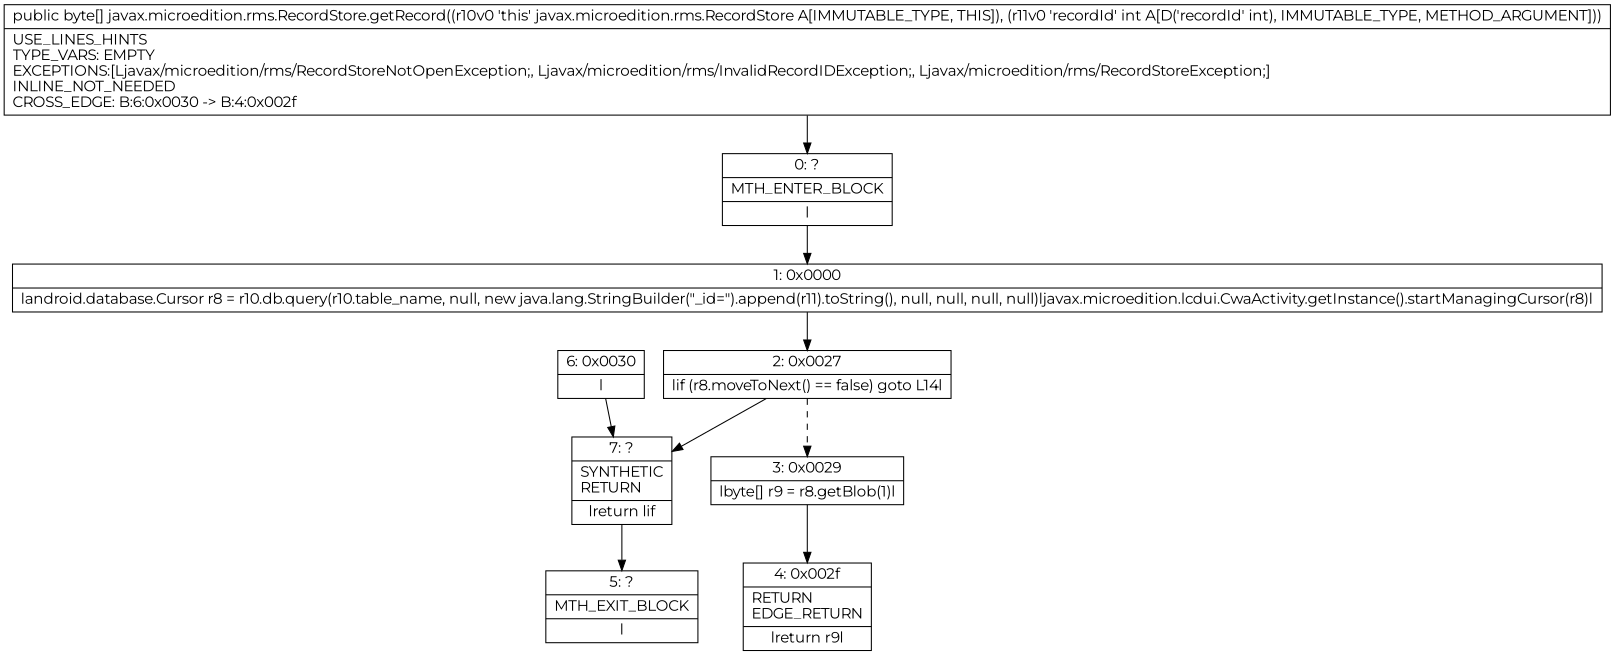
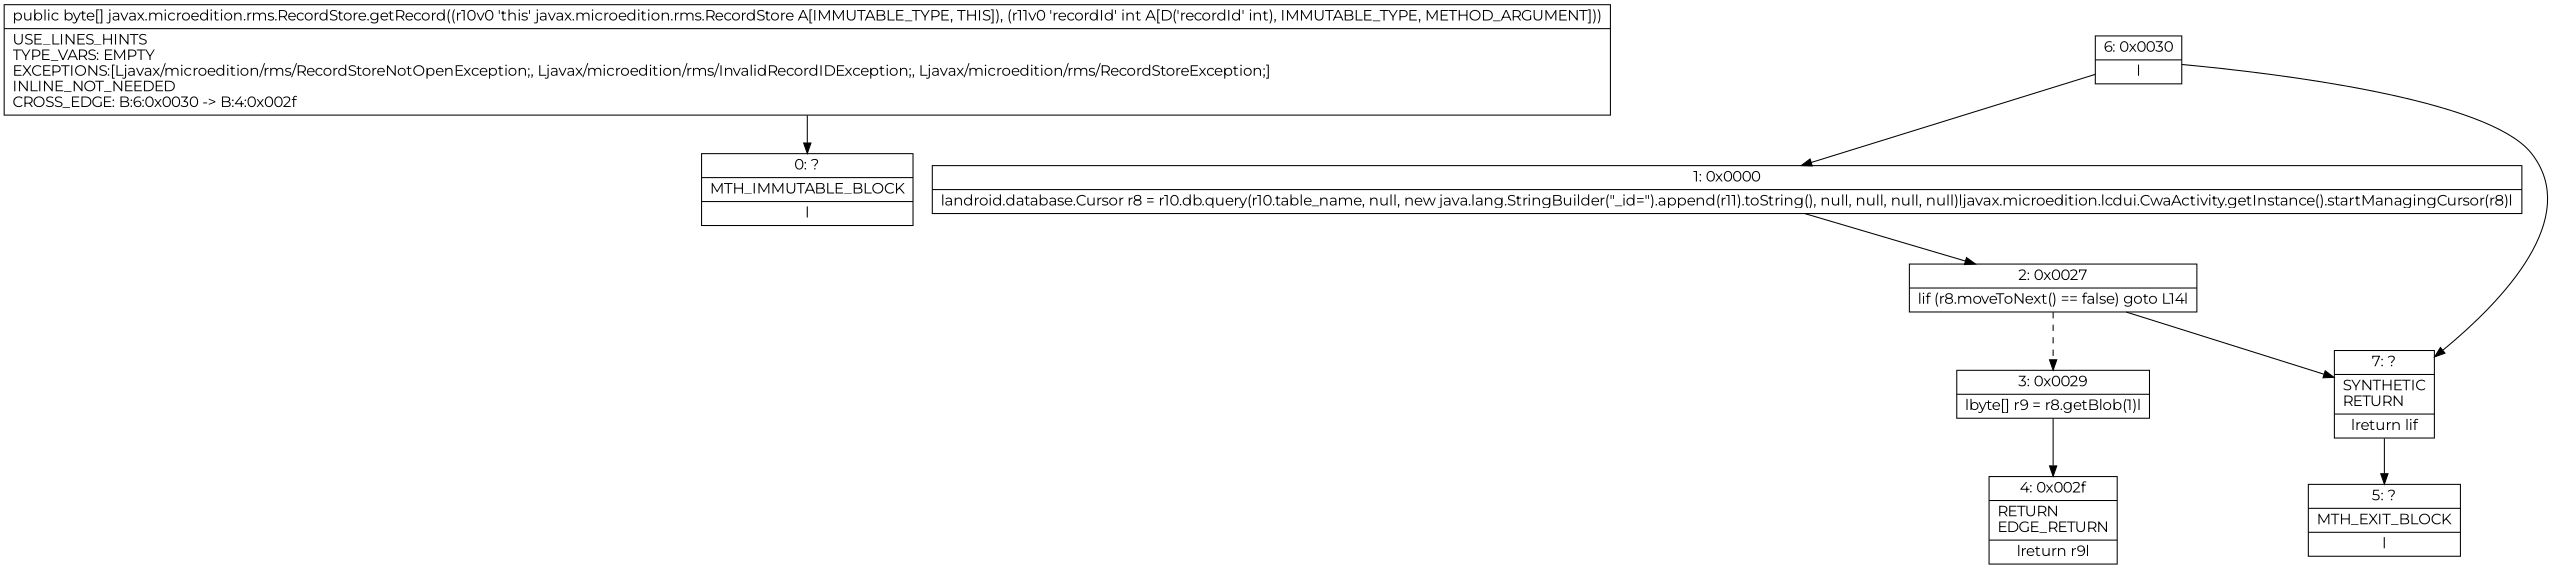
(807, 189) -> (807, 189)
(807, 240) -> (1953, 118)
